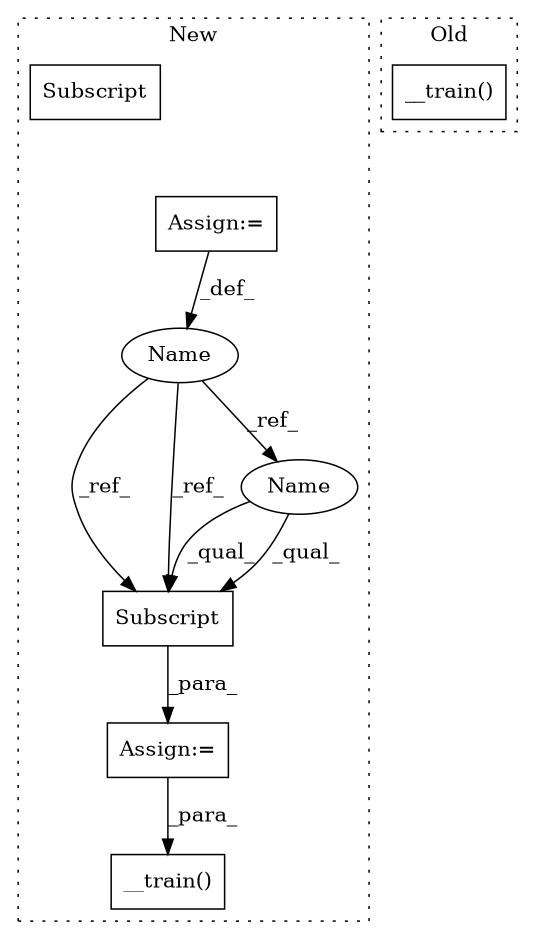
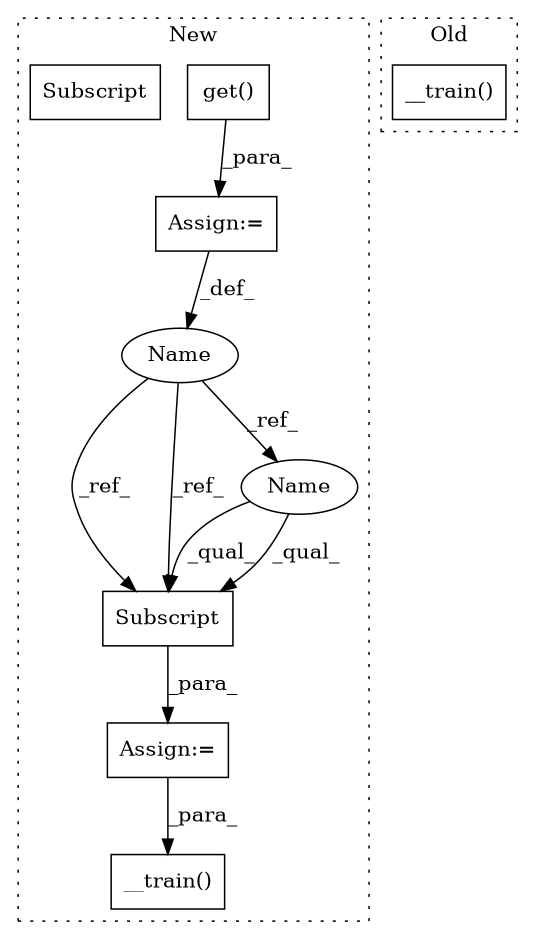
none -> (228, 92)
